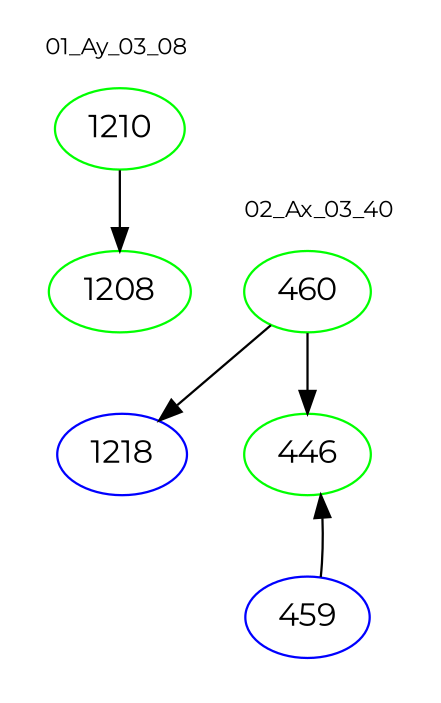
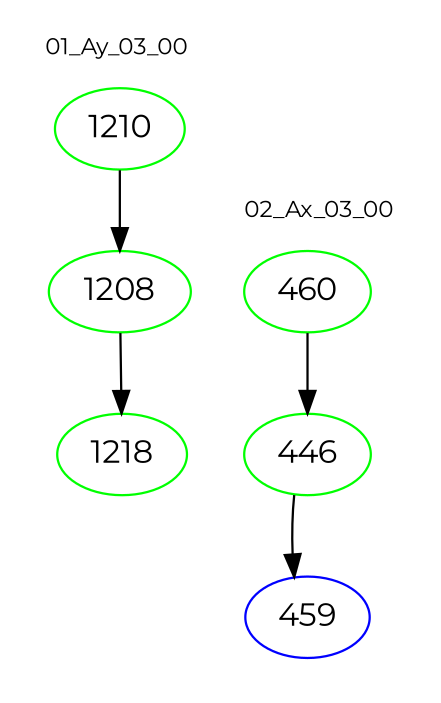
(118, 49) -> (118, 49)
(320, 211) -> (320, 211)
(240, 351) -> (121, 362)
(122, 454) -> (122, 454)
(323, 548) -> (292, 525)
